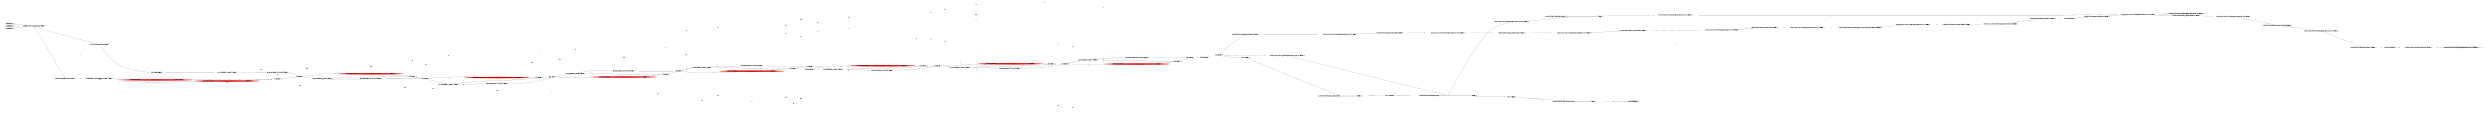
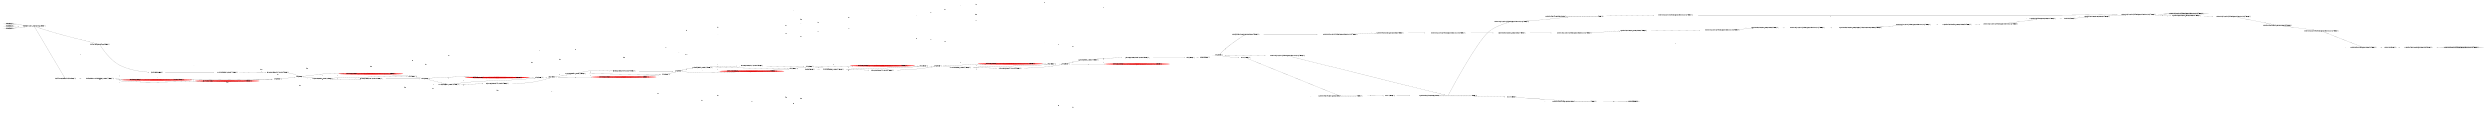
(1177, 61) -> none
